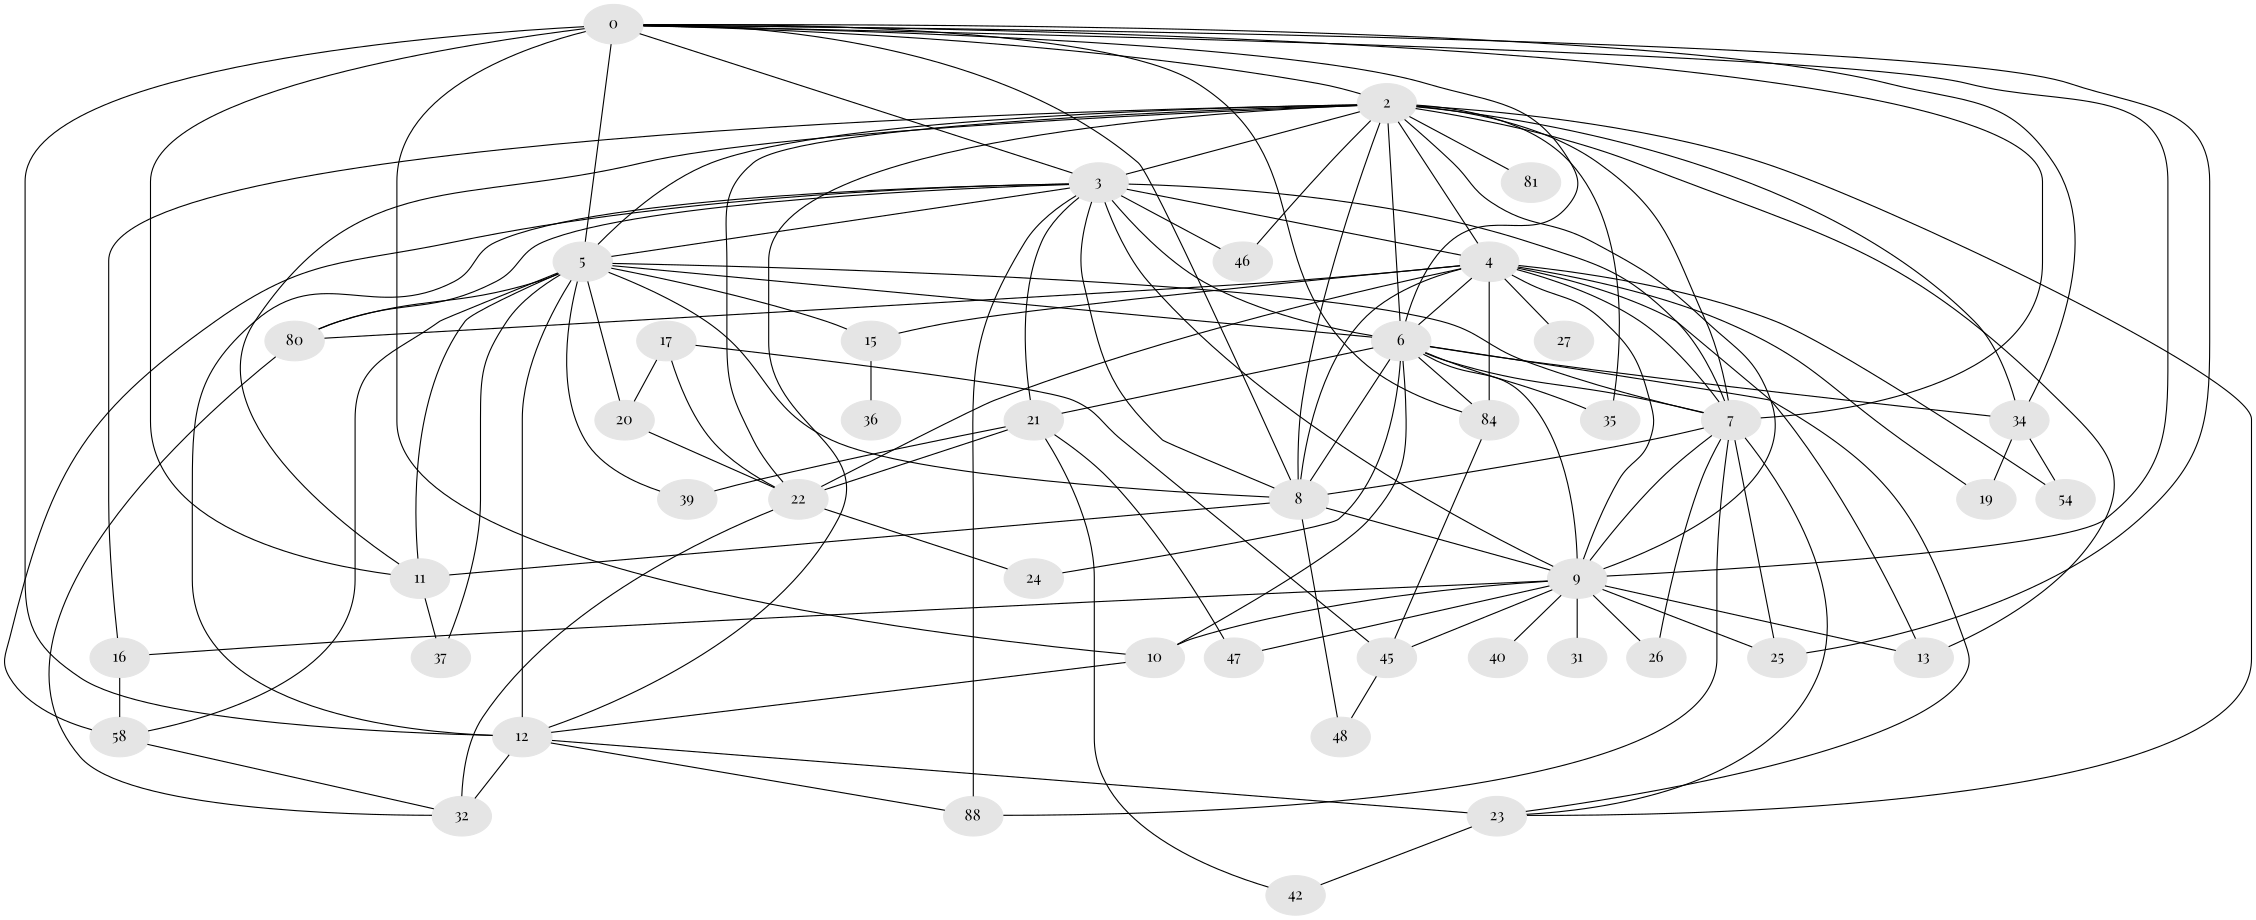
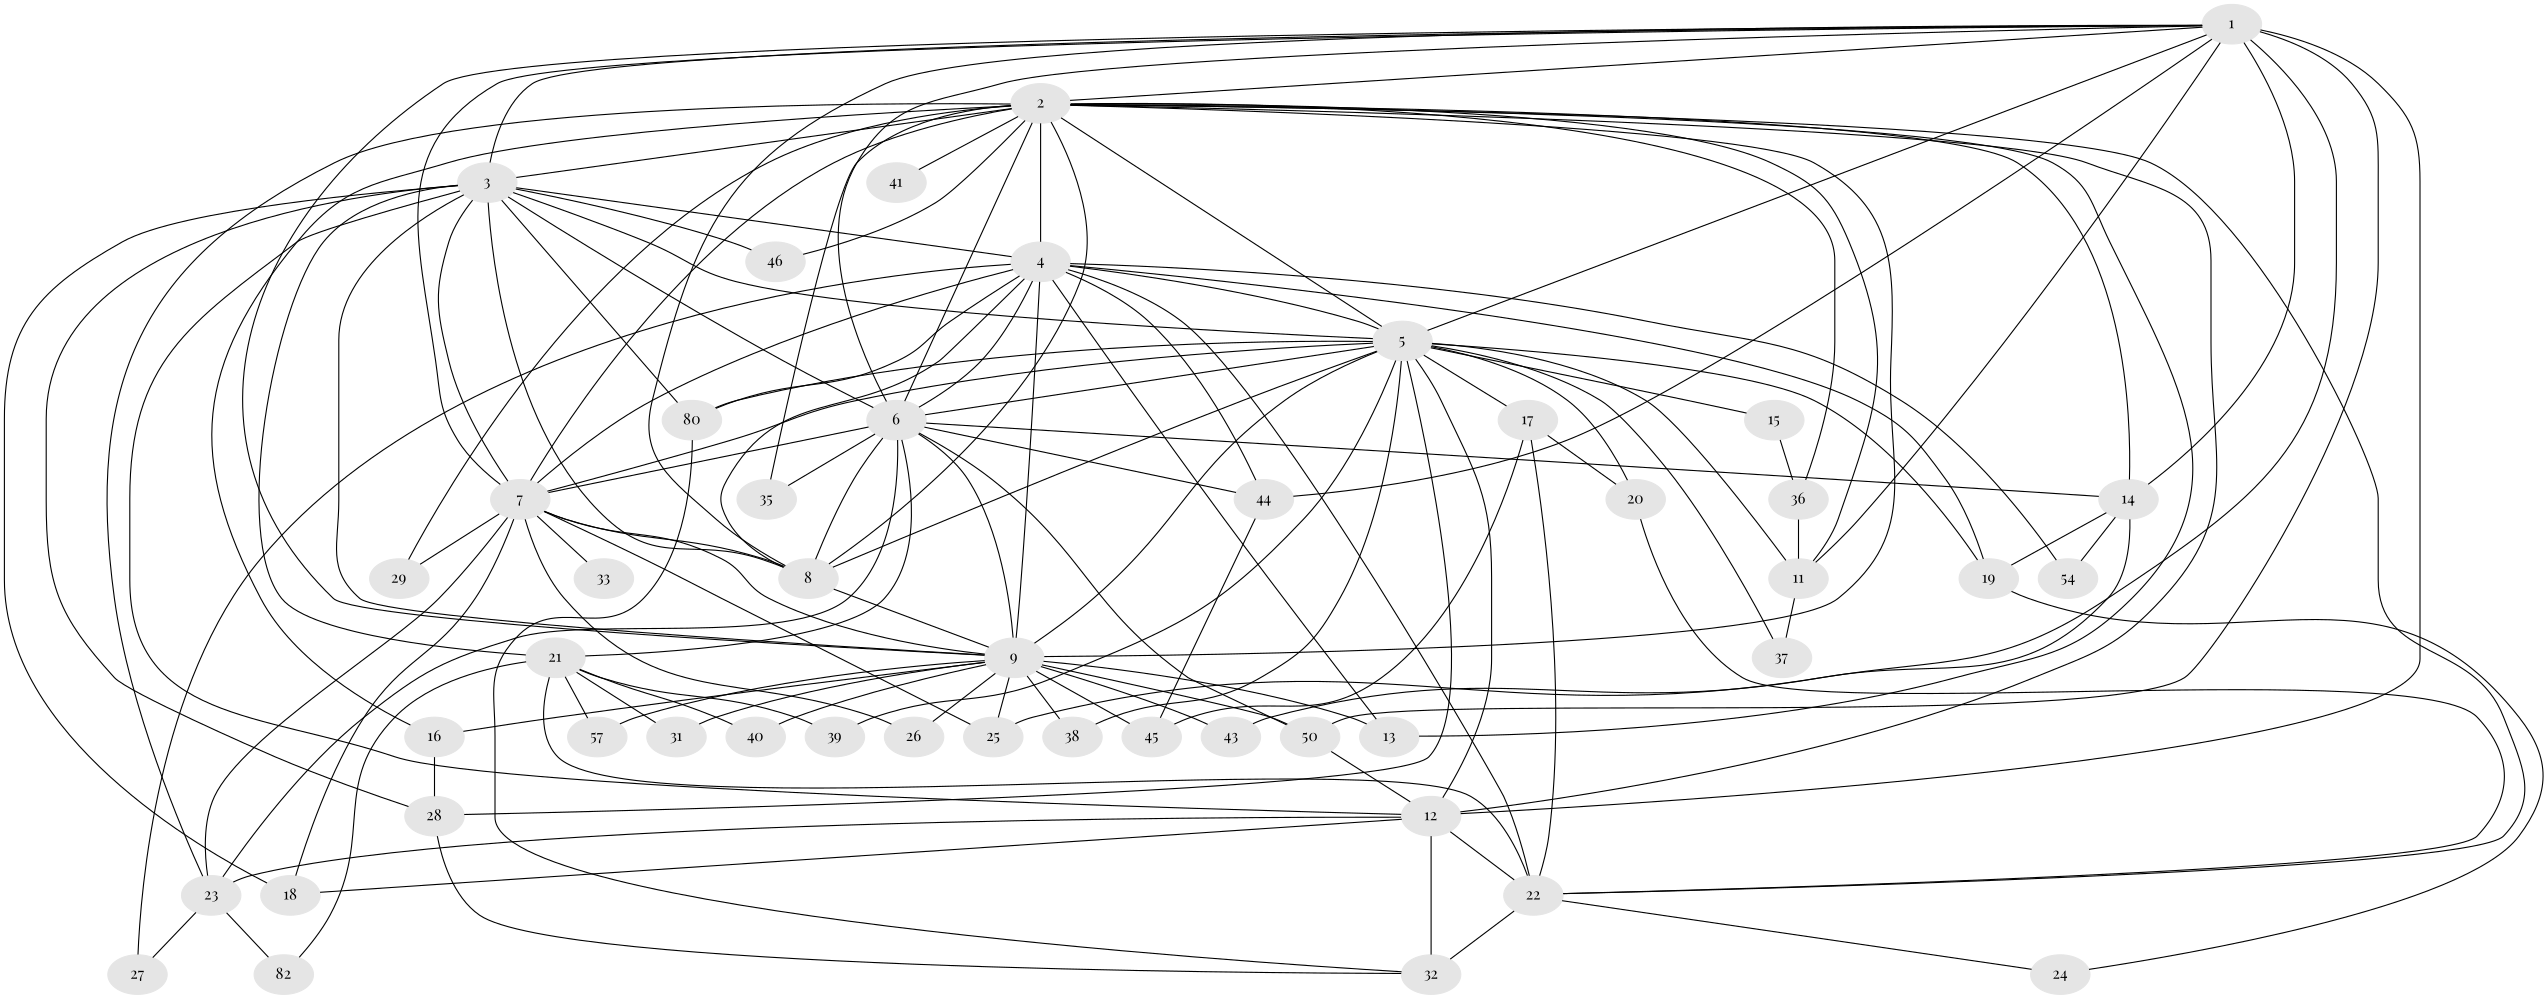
(614, 24) -> (2232, 24)
none -> (1638, 142)
(1531, 183) -> (897, 183)
(1150, 297) -> (1226, 290)
none -> (1739, 378)
none -> (1465, 381)
(1489, 420) -> (1264, 499)
(2019, 420) -> (2128, 499)
none -> (1203, 476)
(1287, 533) -> (2531, 735)
(859, 539) -> (1799, 539)
none -> (399, 579)
none -> (604, 579)
(1155, 658) -> (1310, 737)
(1234, 658) -> (597, 737)
none -> (616, 697)
none -> (695, 709)
(120, 737) -> (435, 816)
none -> (1072, 737)
none -> (1231, 737)
(1341, 737) -> none
(973, 816) -> (290, 895)
none -> (1482, 856)
(1296, 895) -> (284, 975)
none -> (174, 935)
